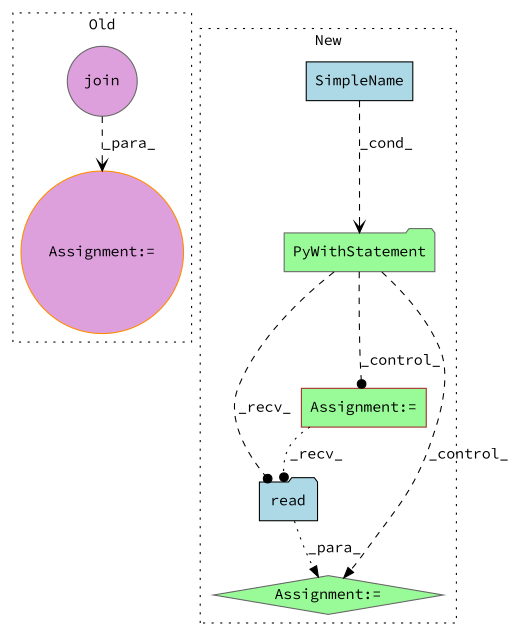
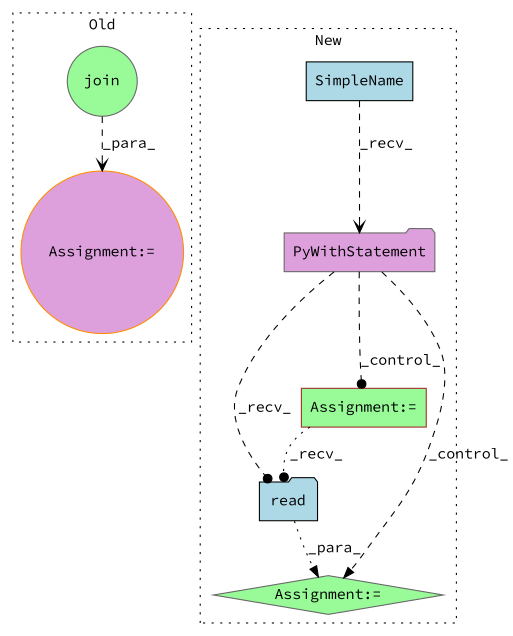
(102, 81) -> (102, 81)
(386, 144) -> (386, 144)
(360, 252) -> (360, 252)
